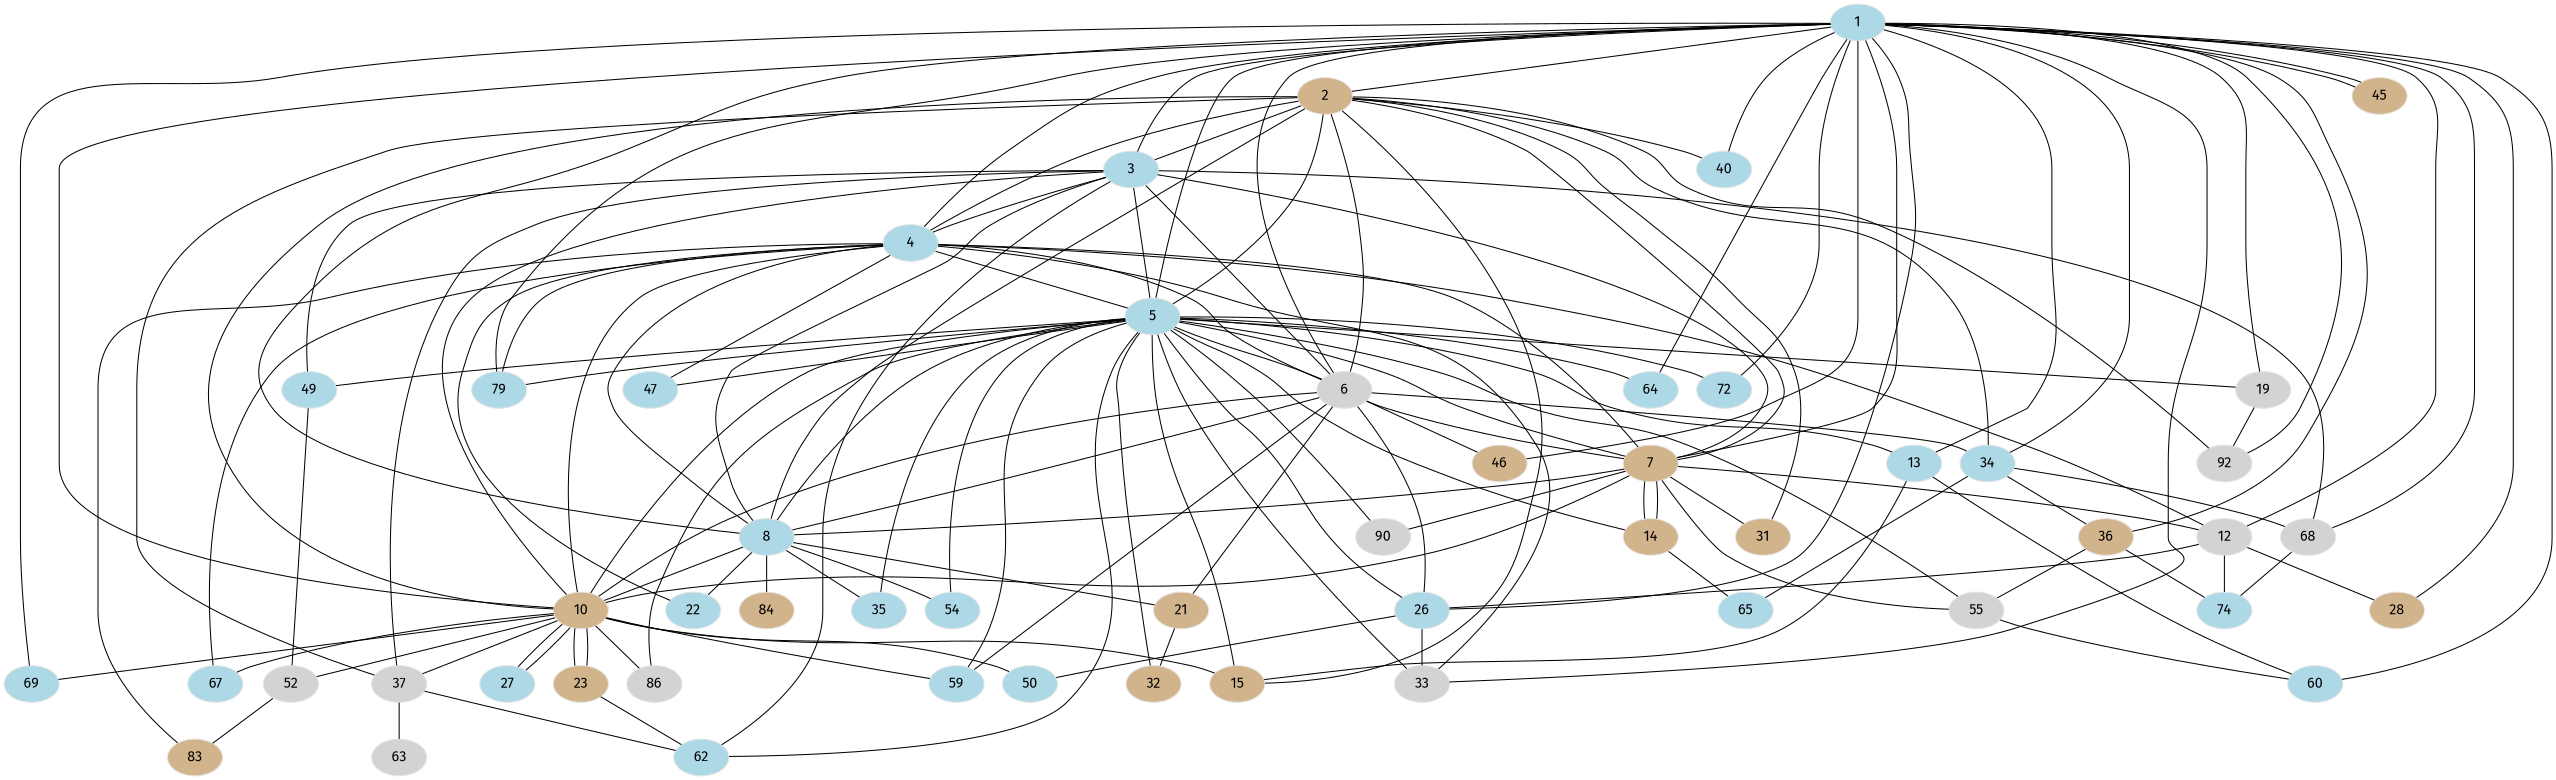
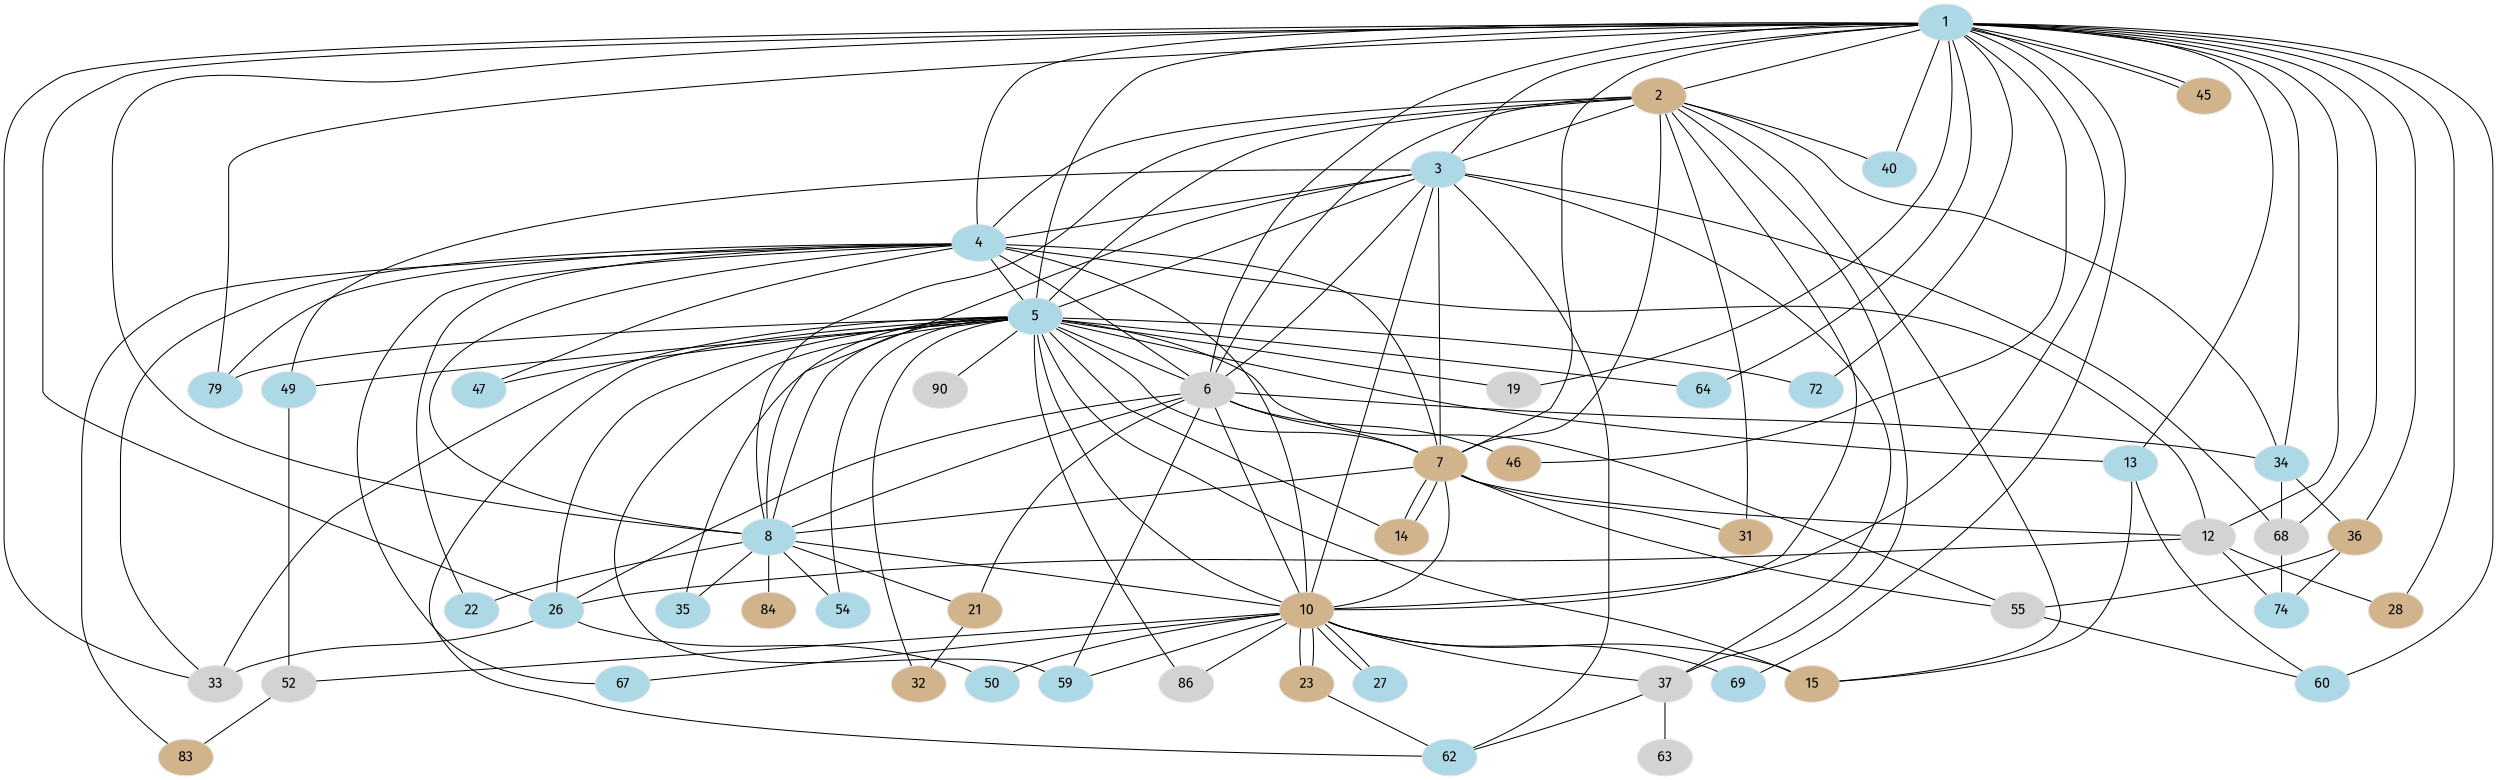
(2224, 463) -> none
(1501, 505) -> none
(1746, 610) -> none
